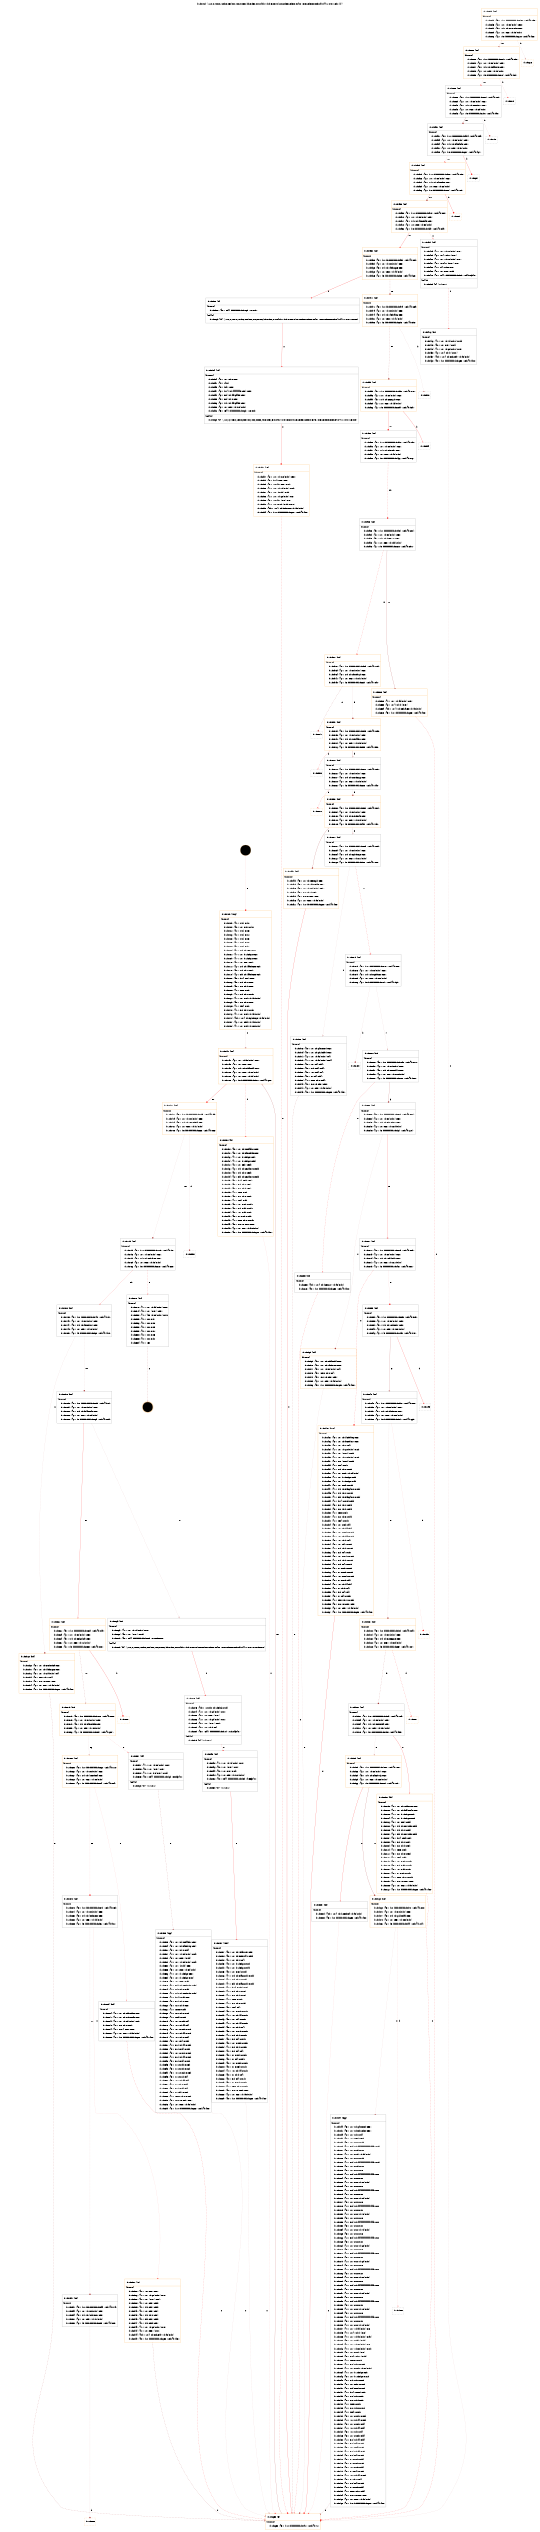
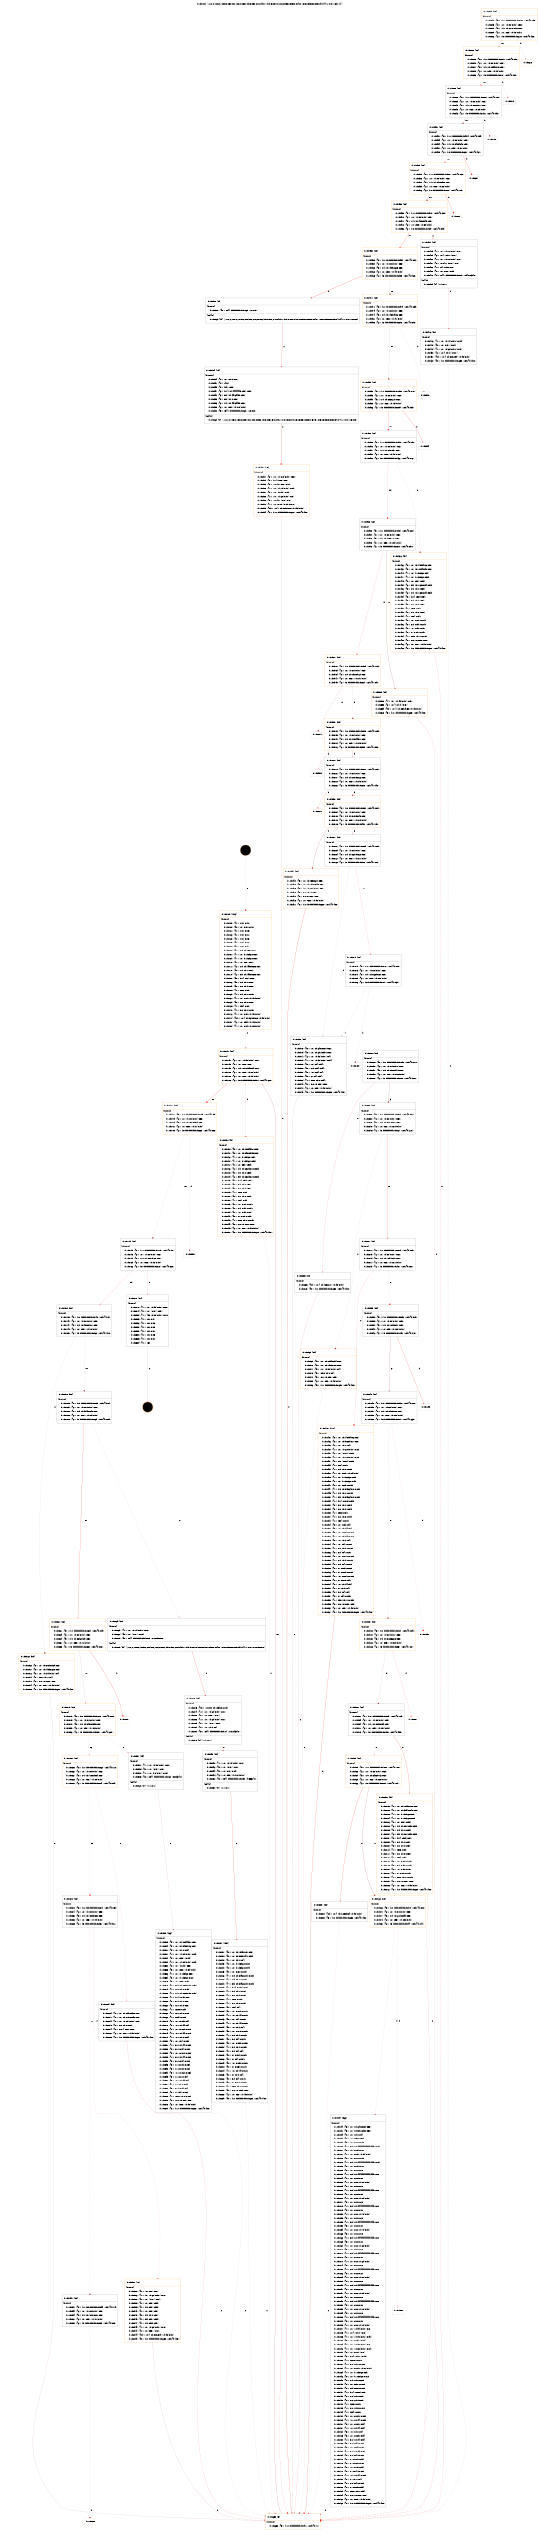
none -> (419, 602)
(382, 1018) -> (355, 1011)
